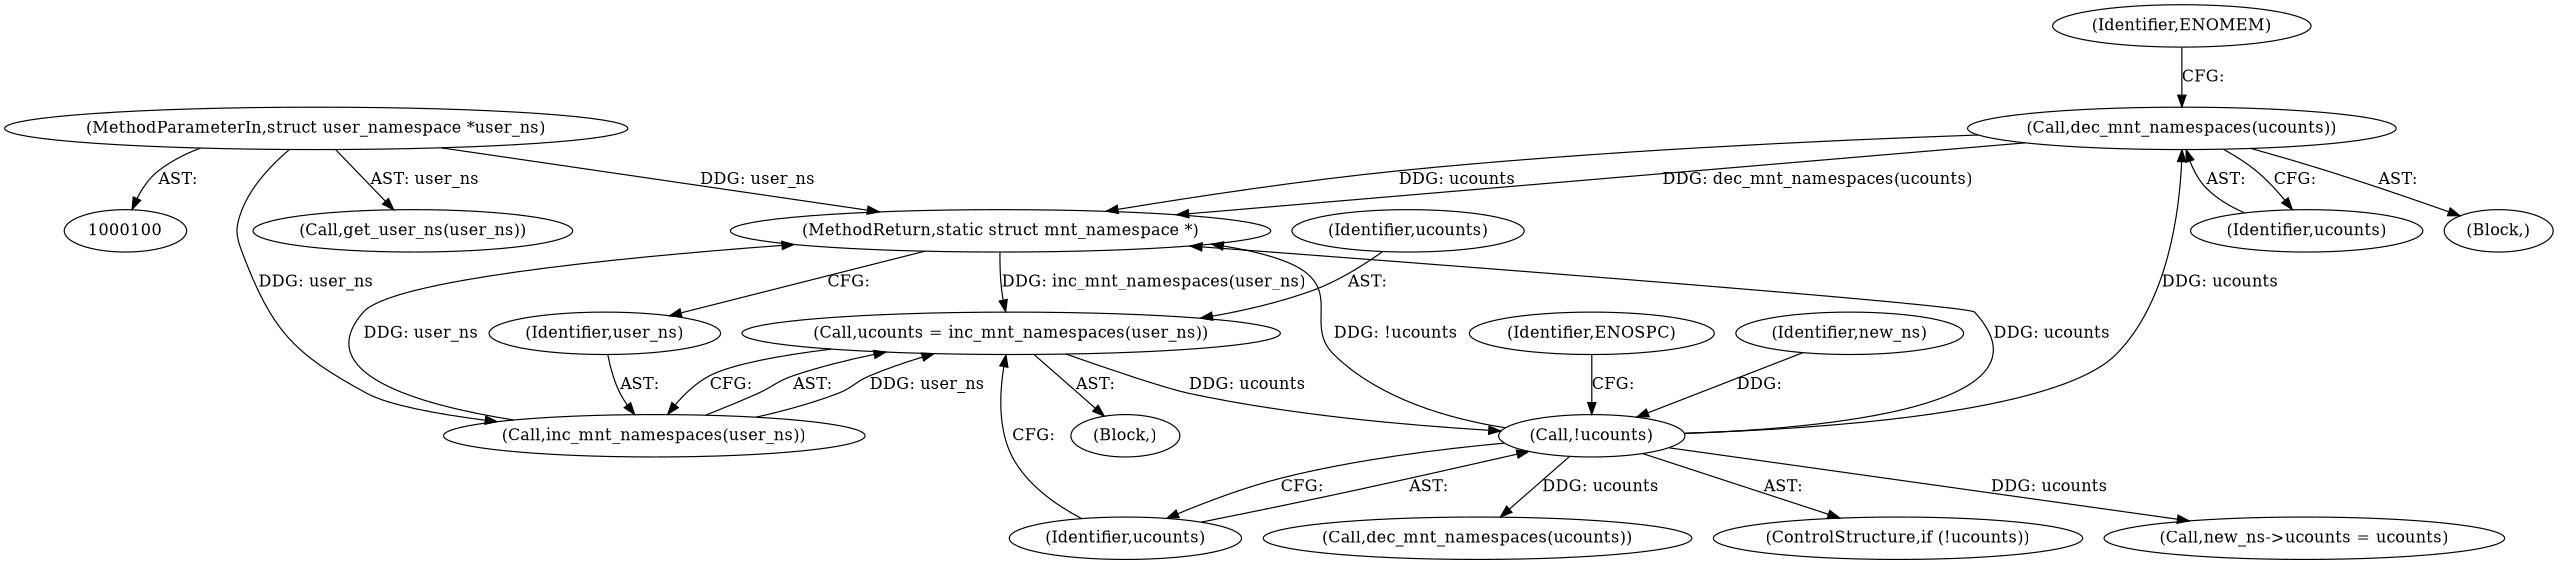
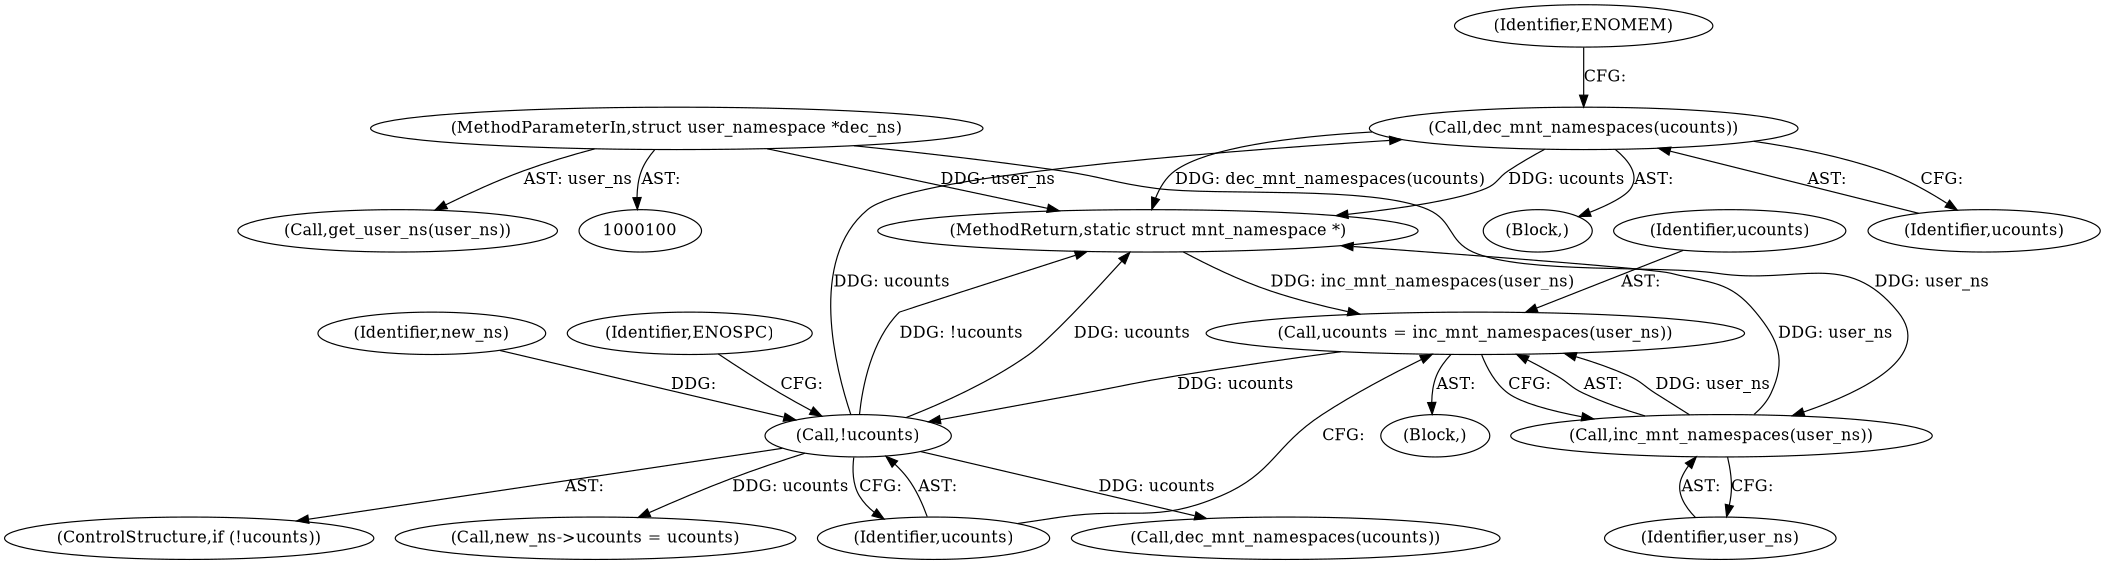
(316, 128) -> (677, 128)
(803, 282) -> (1731, 481)
